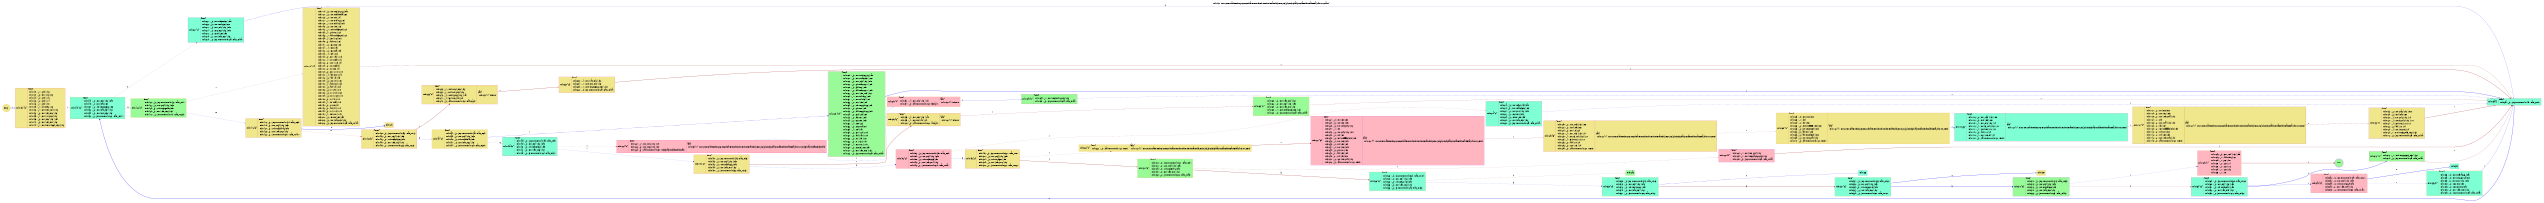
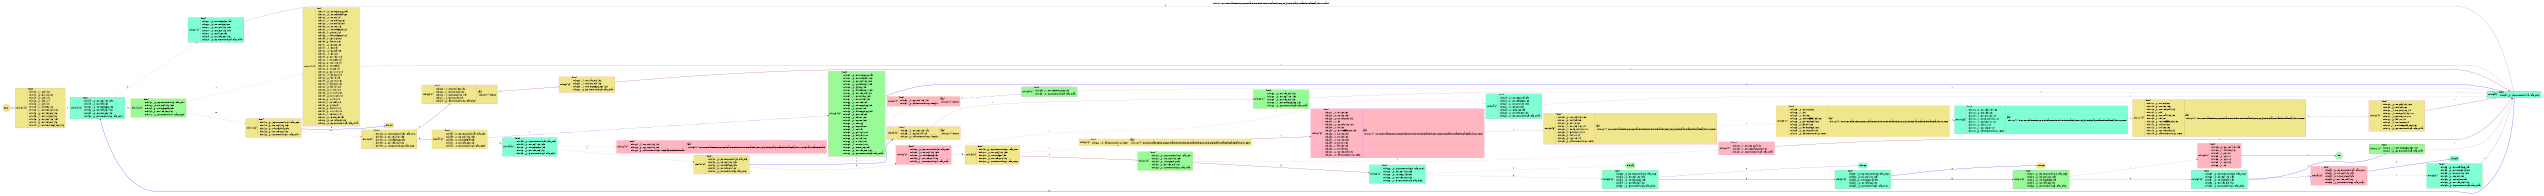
(2339, 163) -> (2339, 156)
(841, 164) -> (830, 164)
